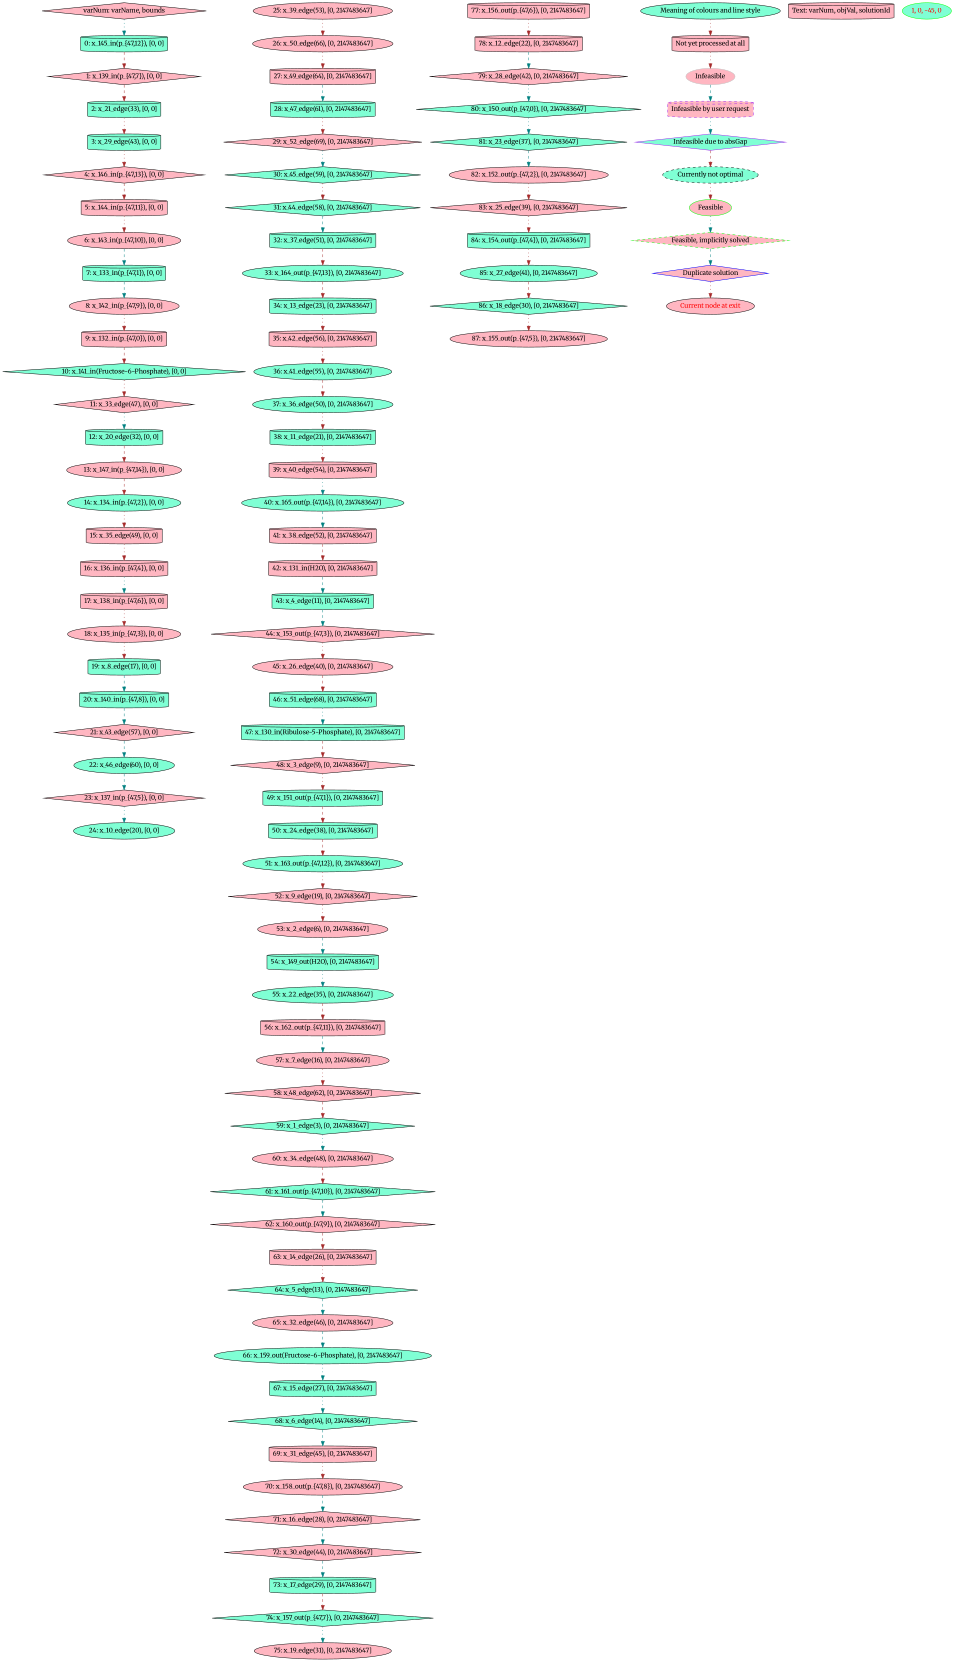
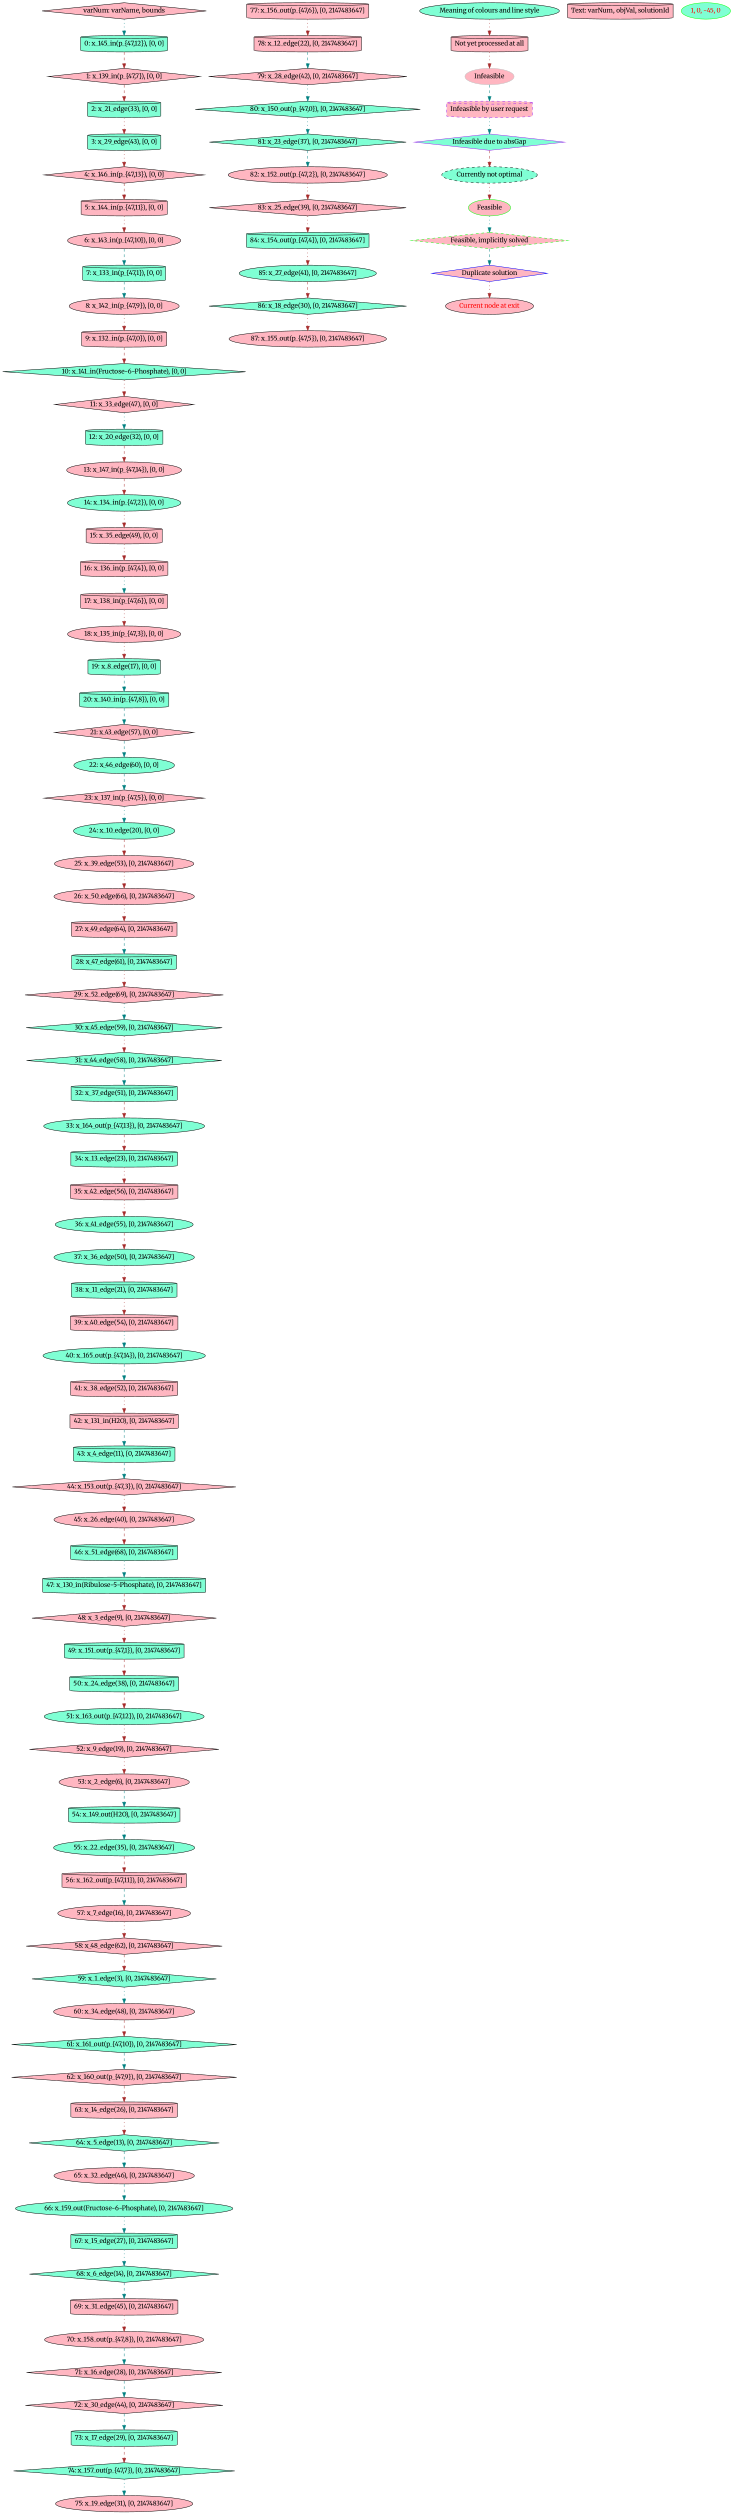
(323, 550) -> (124, 1403)
none -> (124, 845)
